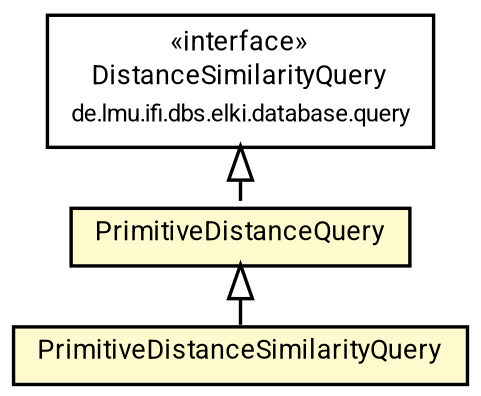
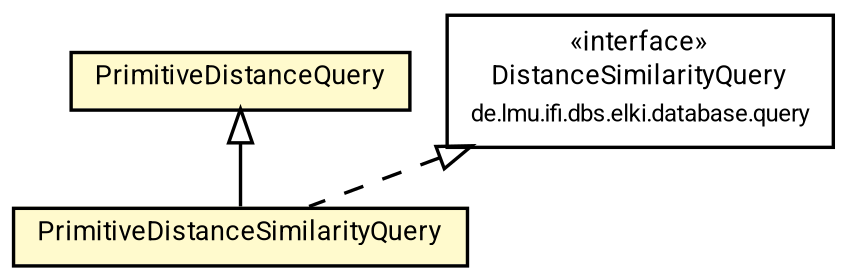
(241, 193) -> (374, 182)
